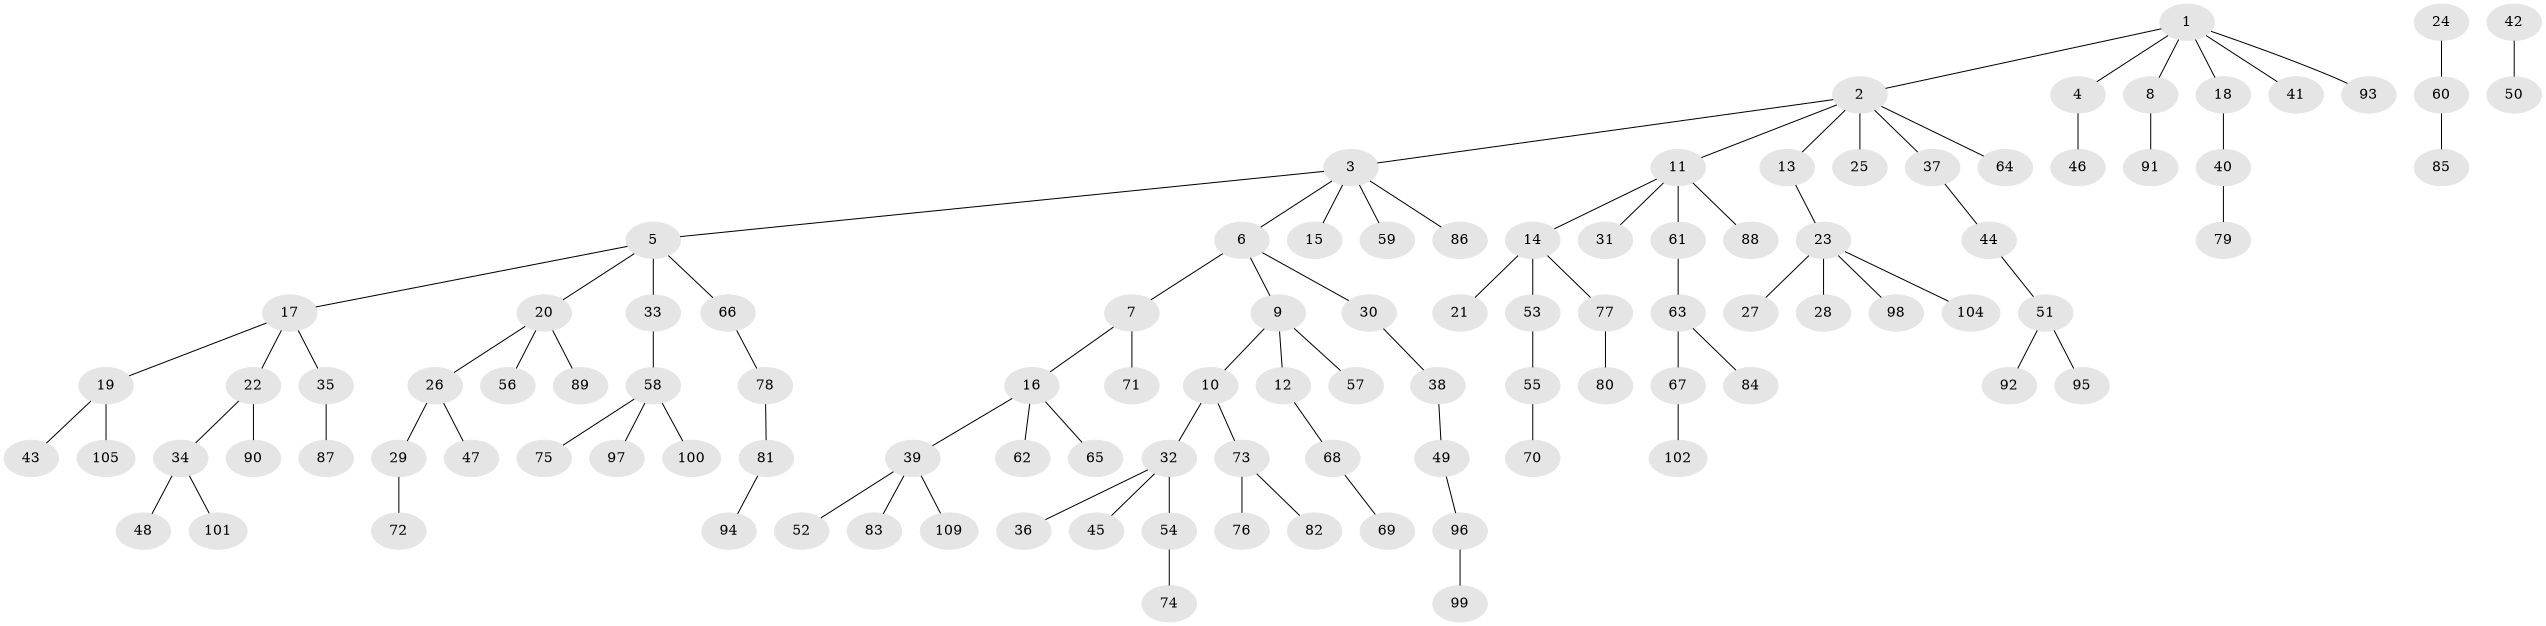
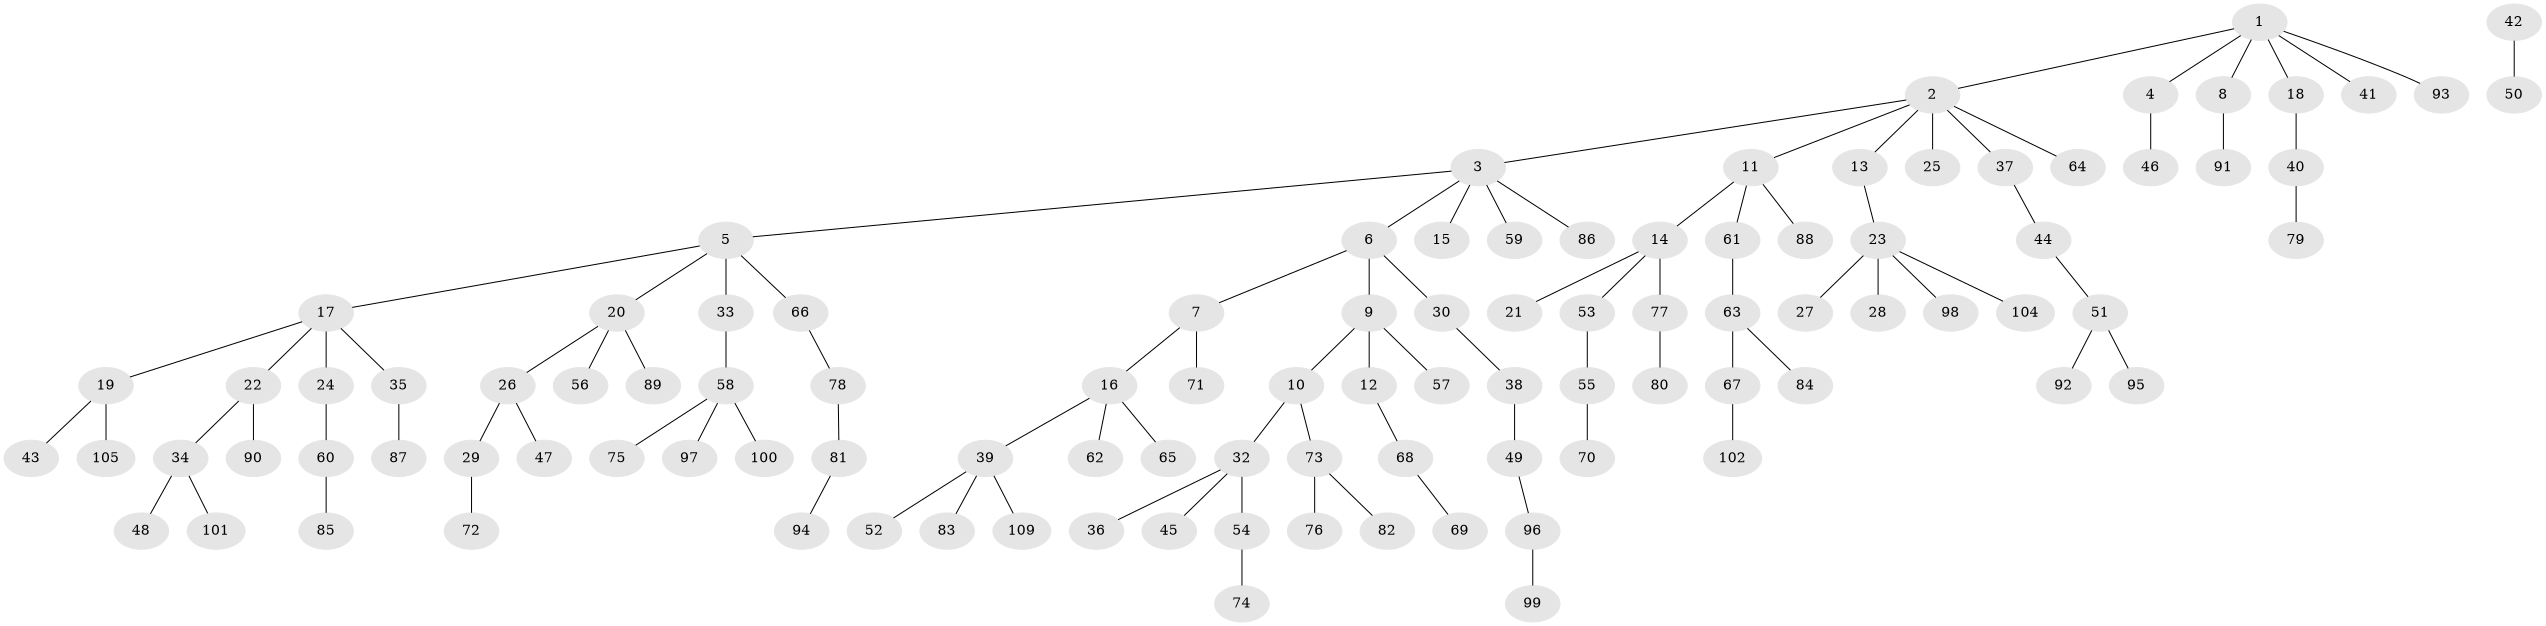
(1605, 240) -> none
none -> (326, 349)
